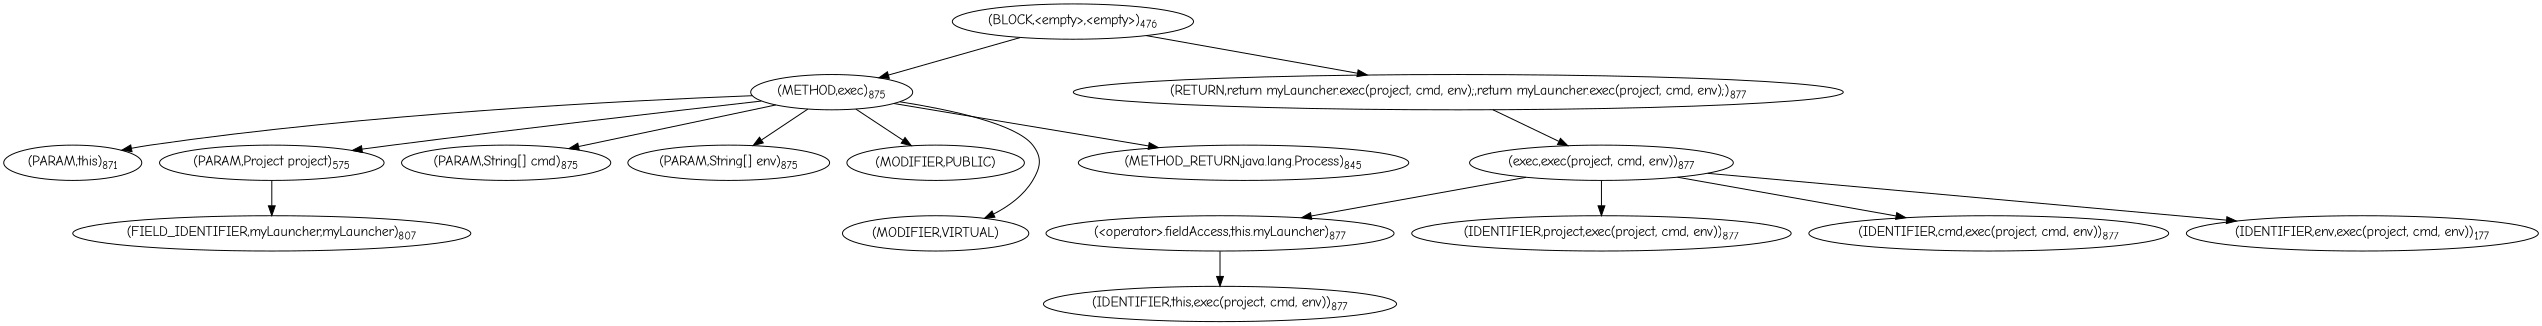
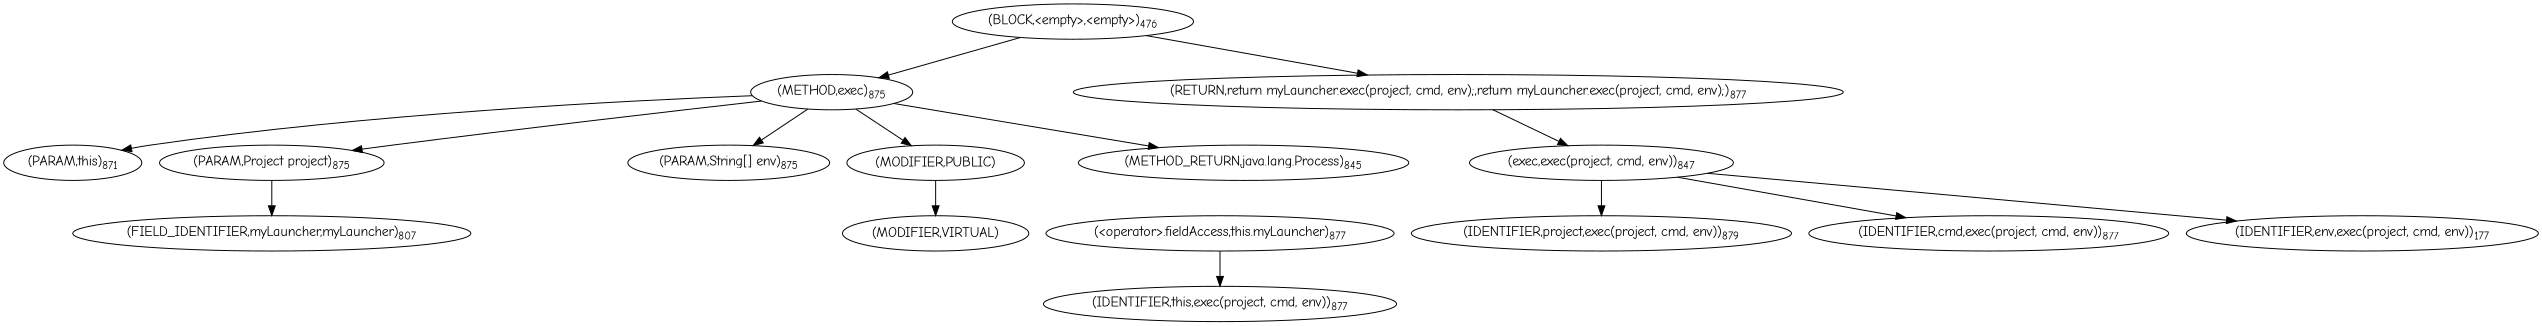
(1012, 130) -> (936, 193)
(341, 161) -> (341, 161)
(1686, 161) -> (1686, 161)
(506, 163) -> none
(1419, 197) -> none
(1731, 232) -> (1731, 232)
